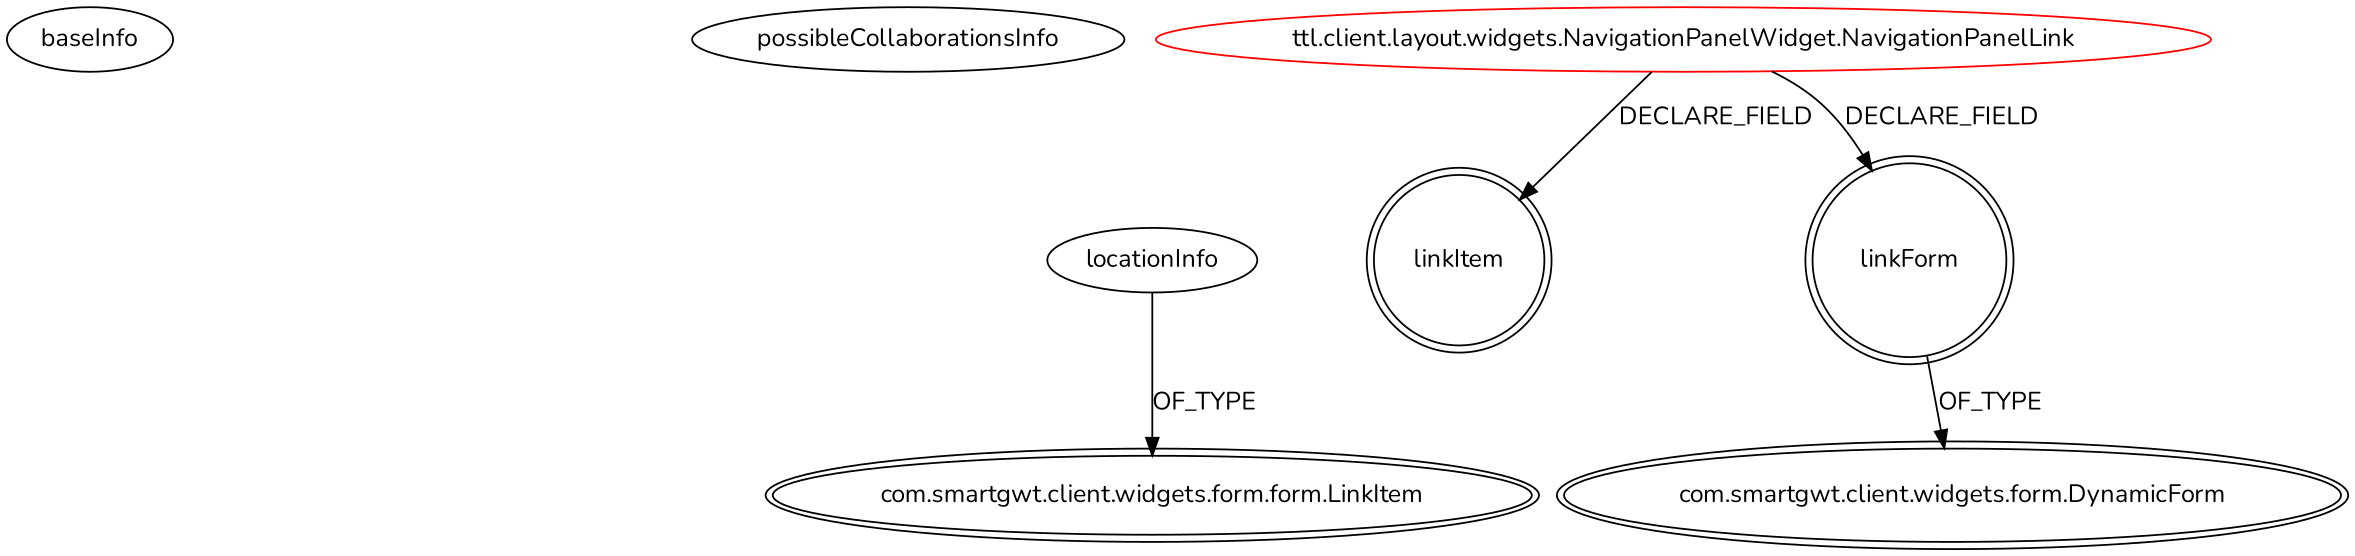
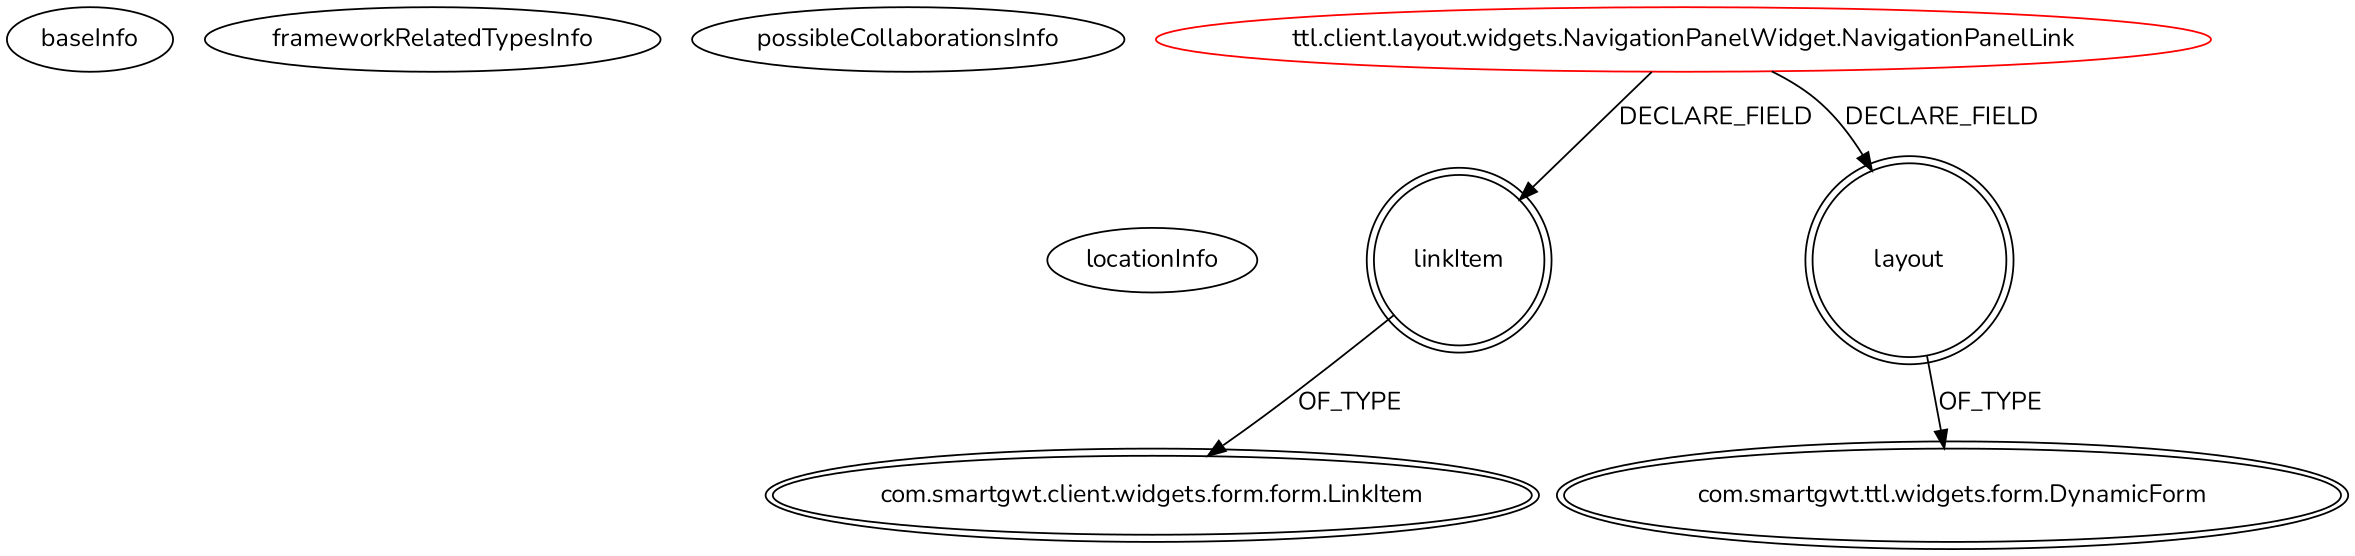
none -> (433, 39)
(1909, 260) -> (1909, 260)
(1152, 365) -> (1310, 382)
(1953, 495) -> (1953, 495)
